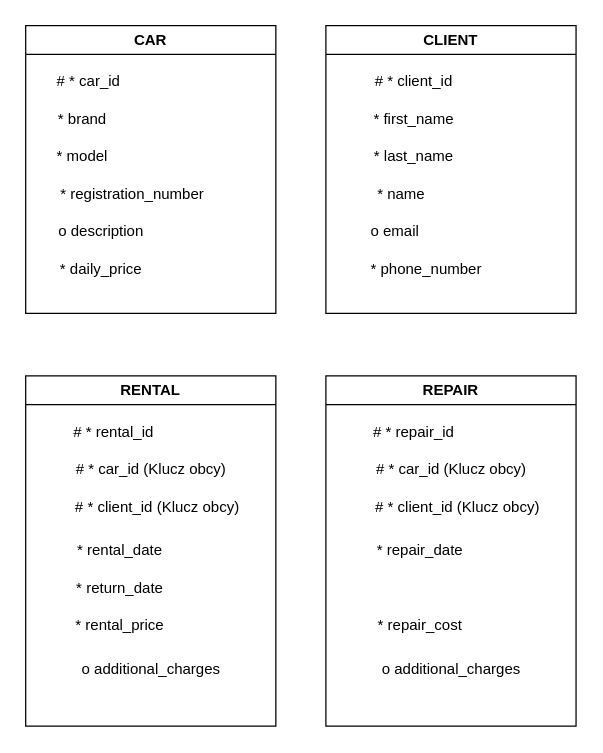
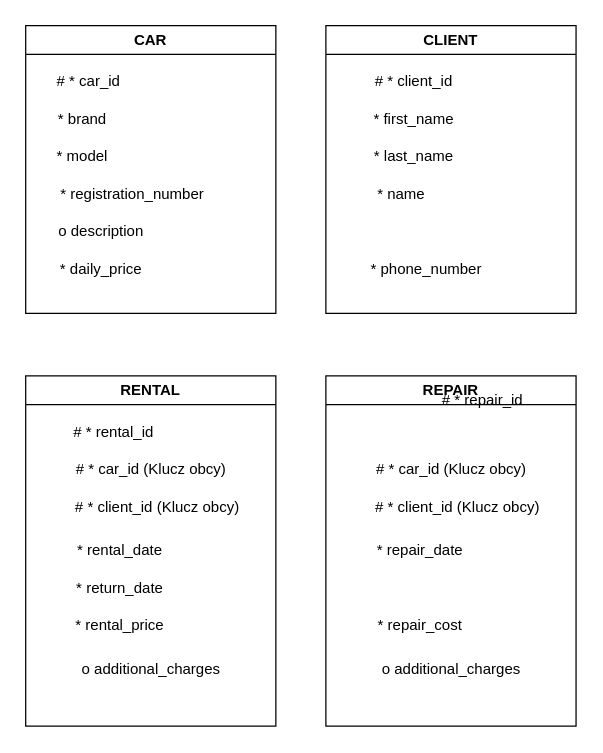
(394, 232) -> none
(413, 432) -> (482, 401)
